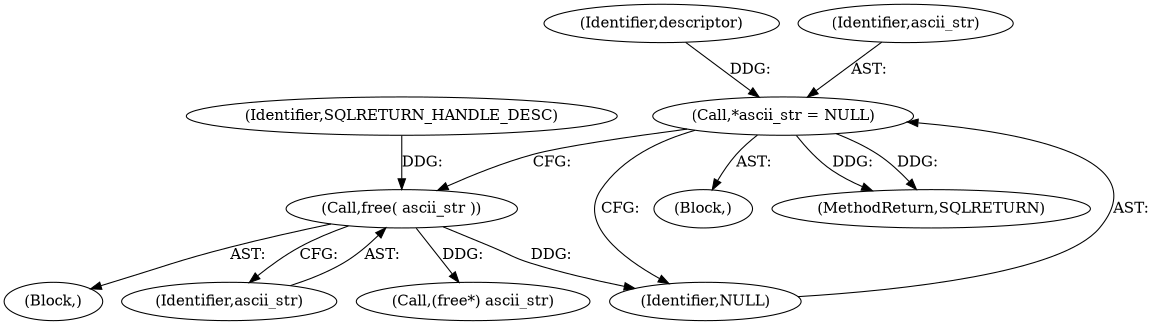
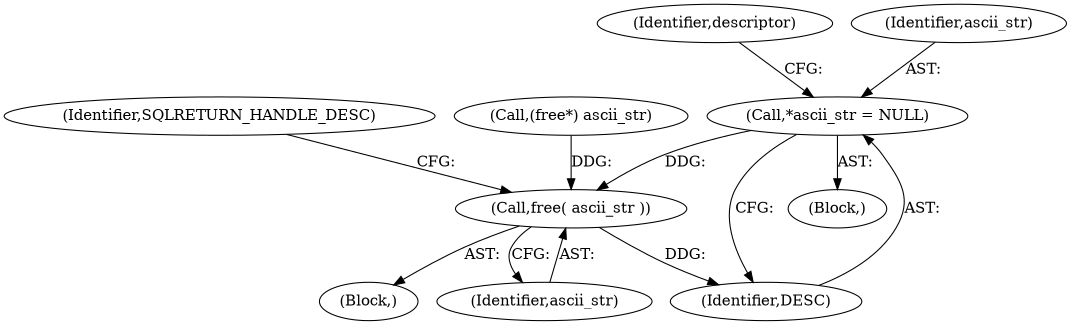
(753, 70) -> (806, 70)
(425, 162) -> (439, 162)
(555, 162) -> (688, 162)
(931, 209) -> none
(434, 251) -> (571, 157)
(705, 301) -> (766, 301)
